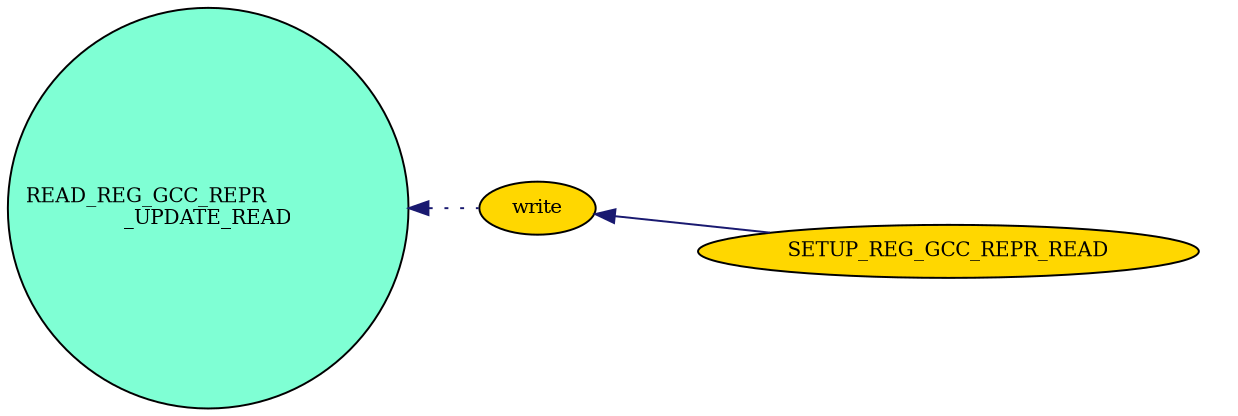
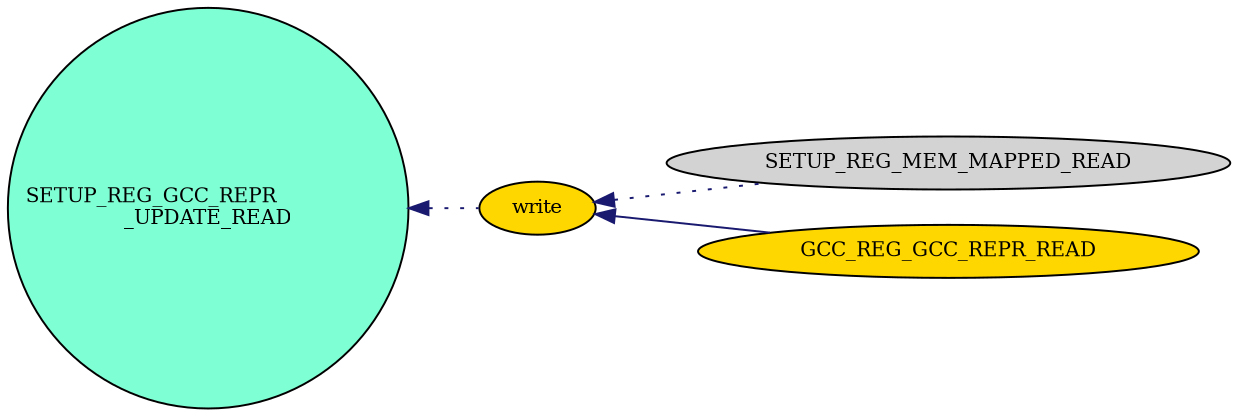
none -> (948, 163)
(208, 208) -> (208, 208)
(948, 251) -> (948, 251)
